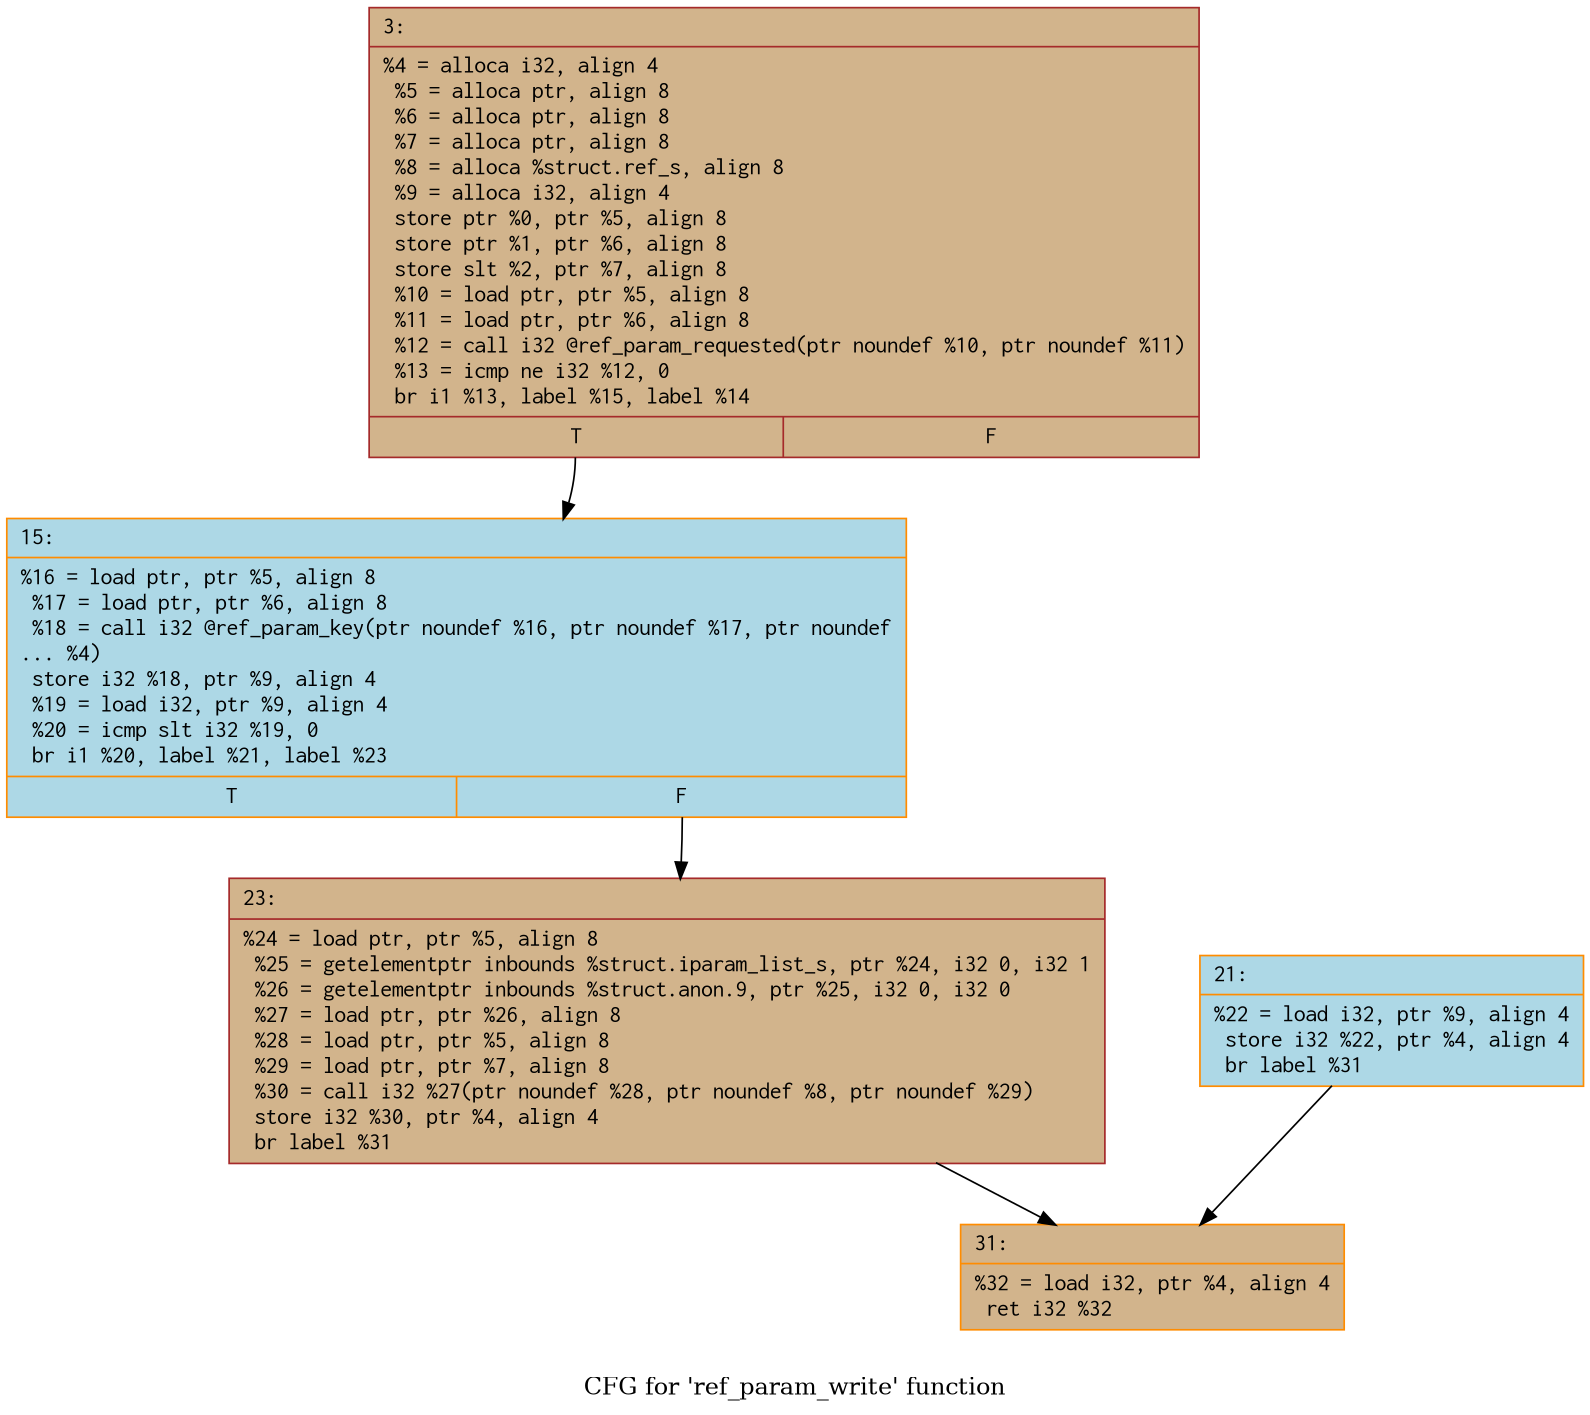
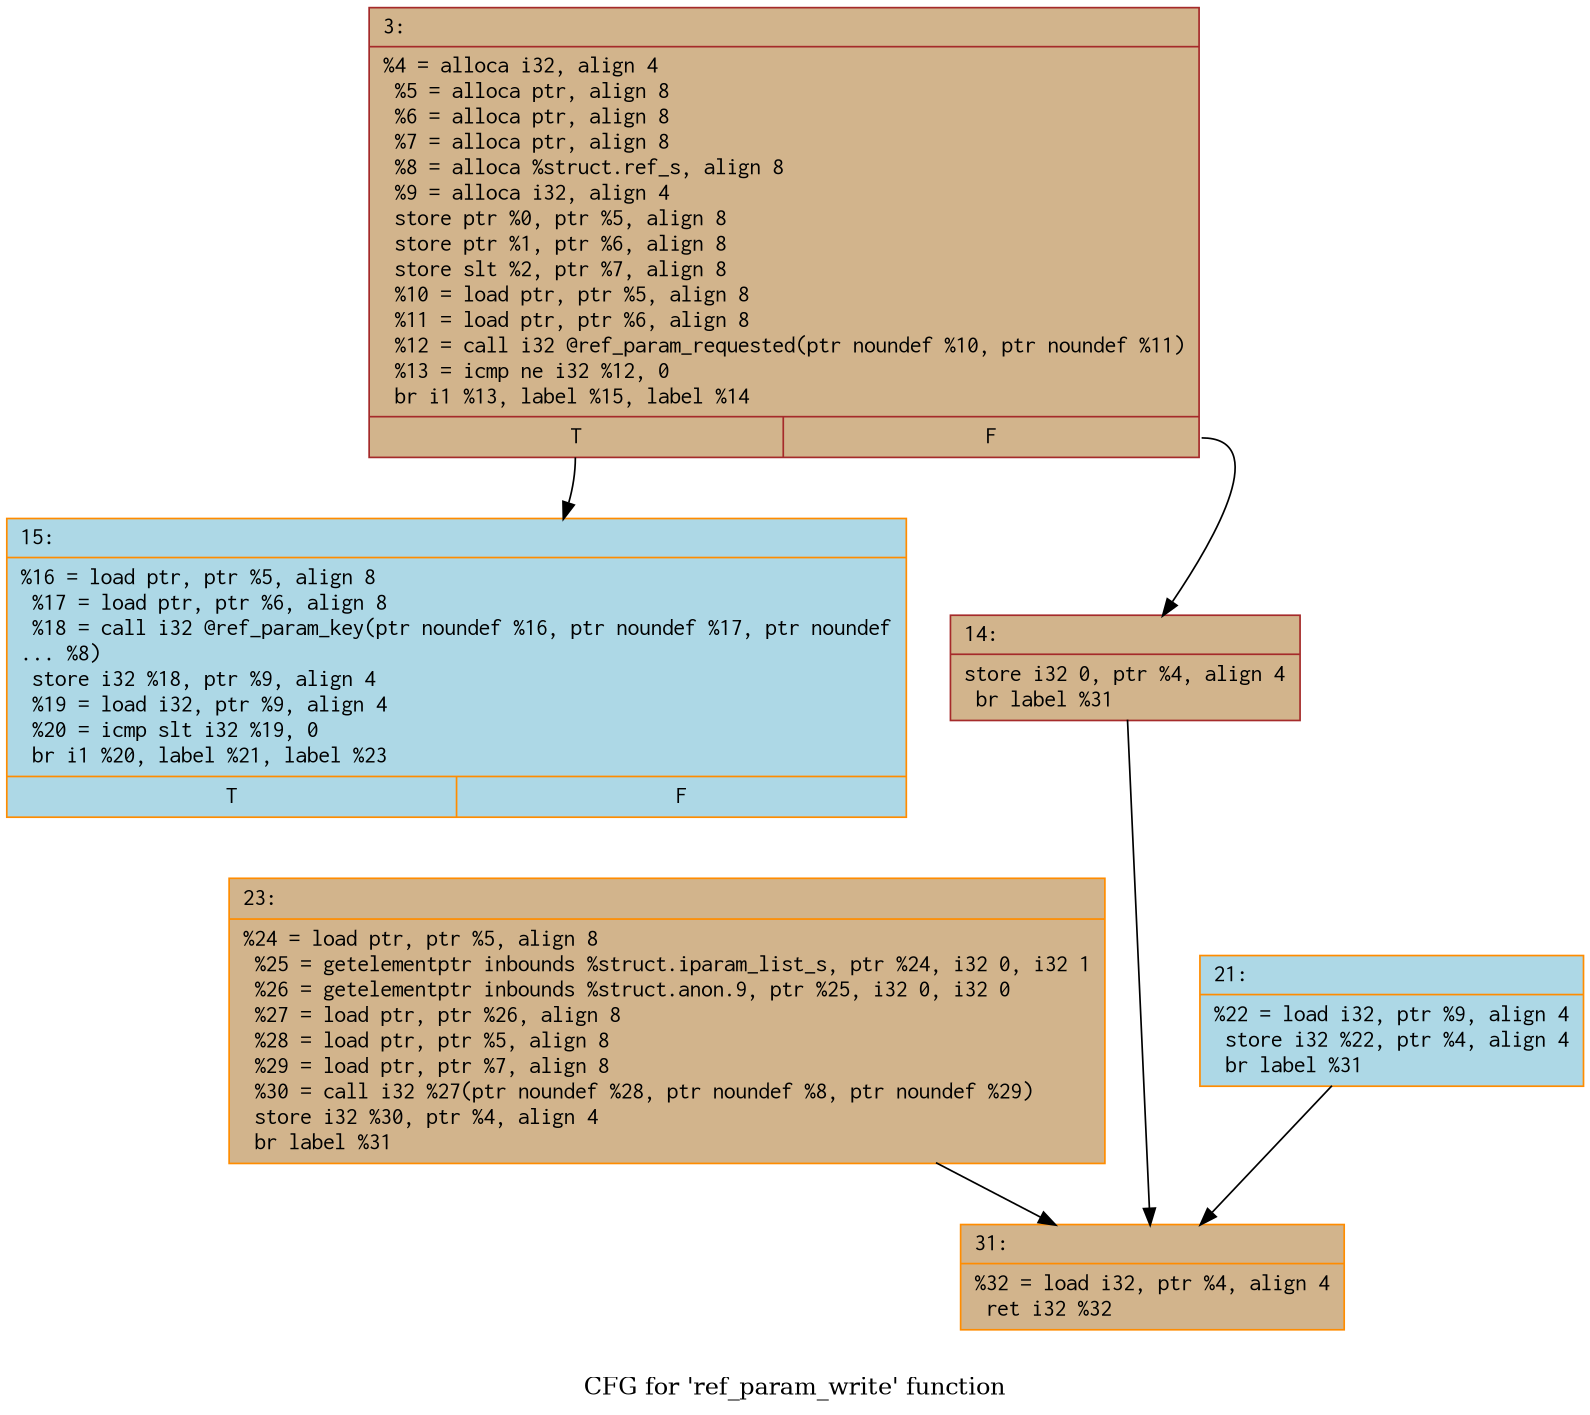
(61, 653) -> (61, 653)
none -> (1125, 668)
(682, 840) -> none
(667, 1021) -> (667, 1021)
